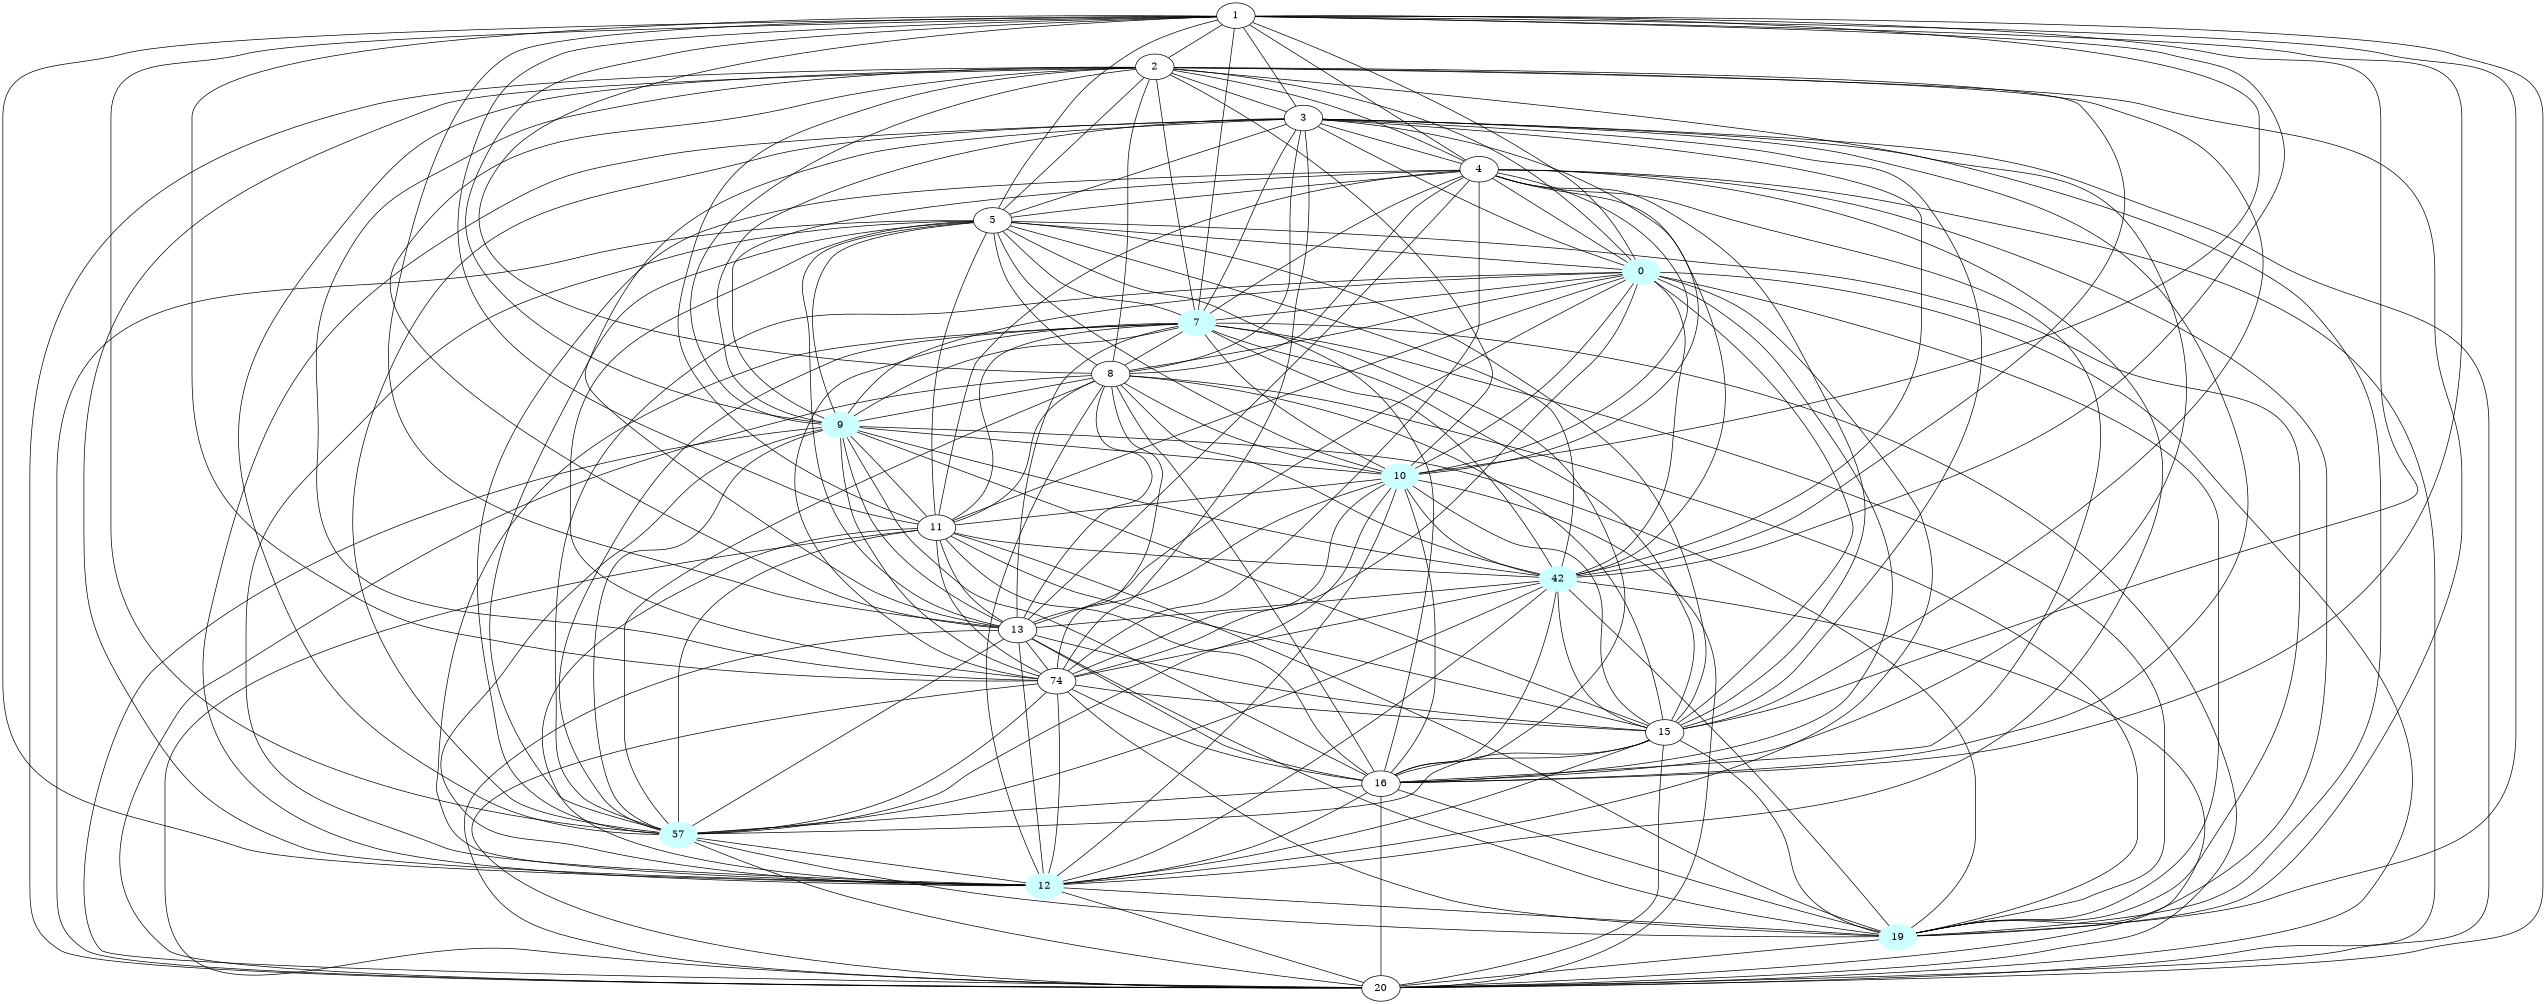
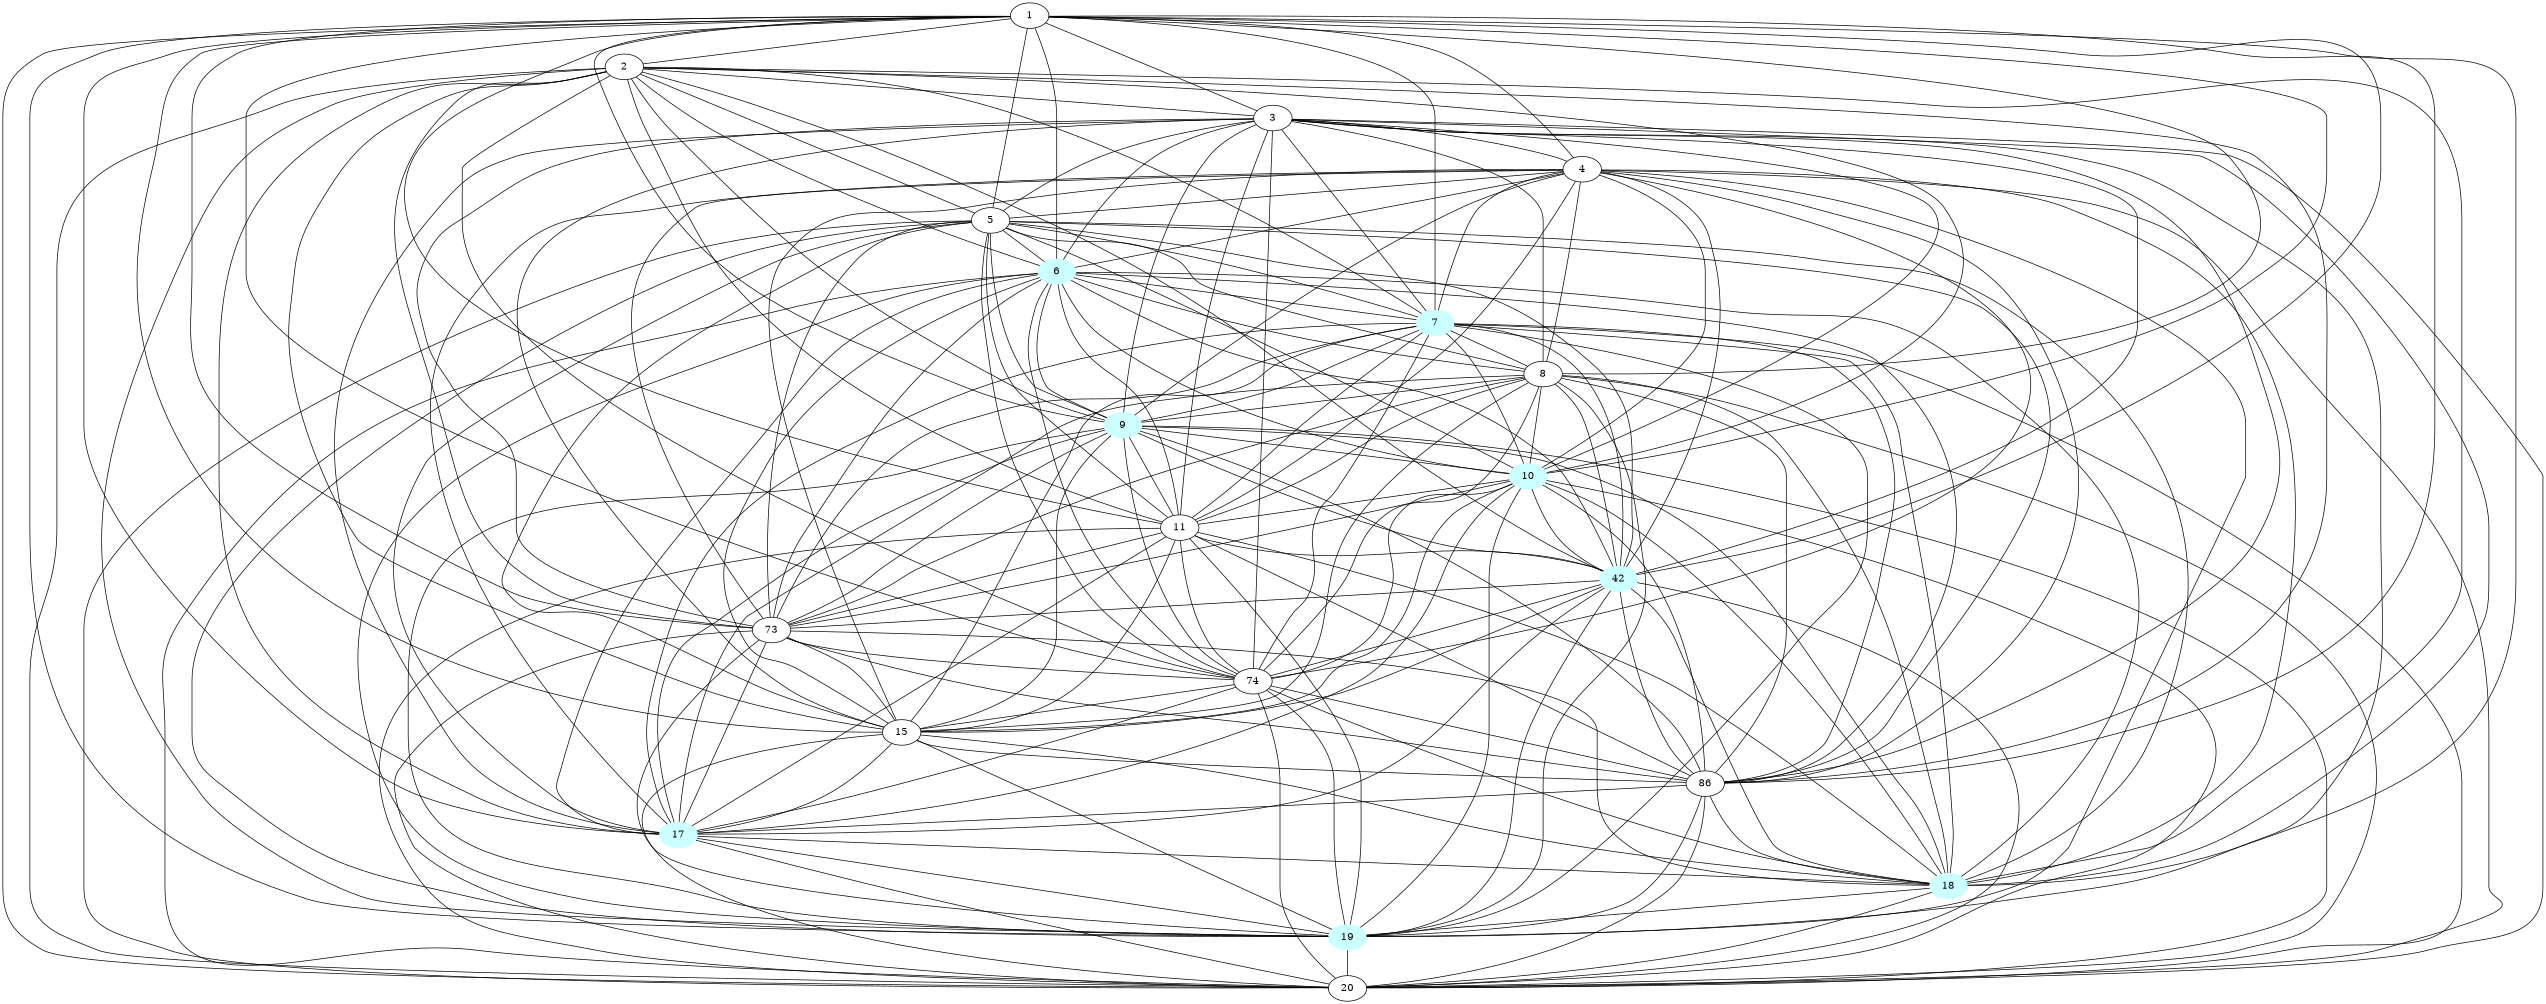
(1323, 103) -> none
(1128, 219) -> none
(1641, 272) -> (1057, 272)
none -> (1205, 328)
(1018, 630) -> (772, 630)
none -> (1489, 728)
(1381, 784) -> (1705, 784)
(678, 835) -> (678, 835)
(1045, 886) -> (1948, 886)
